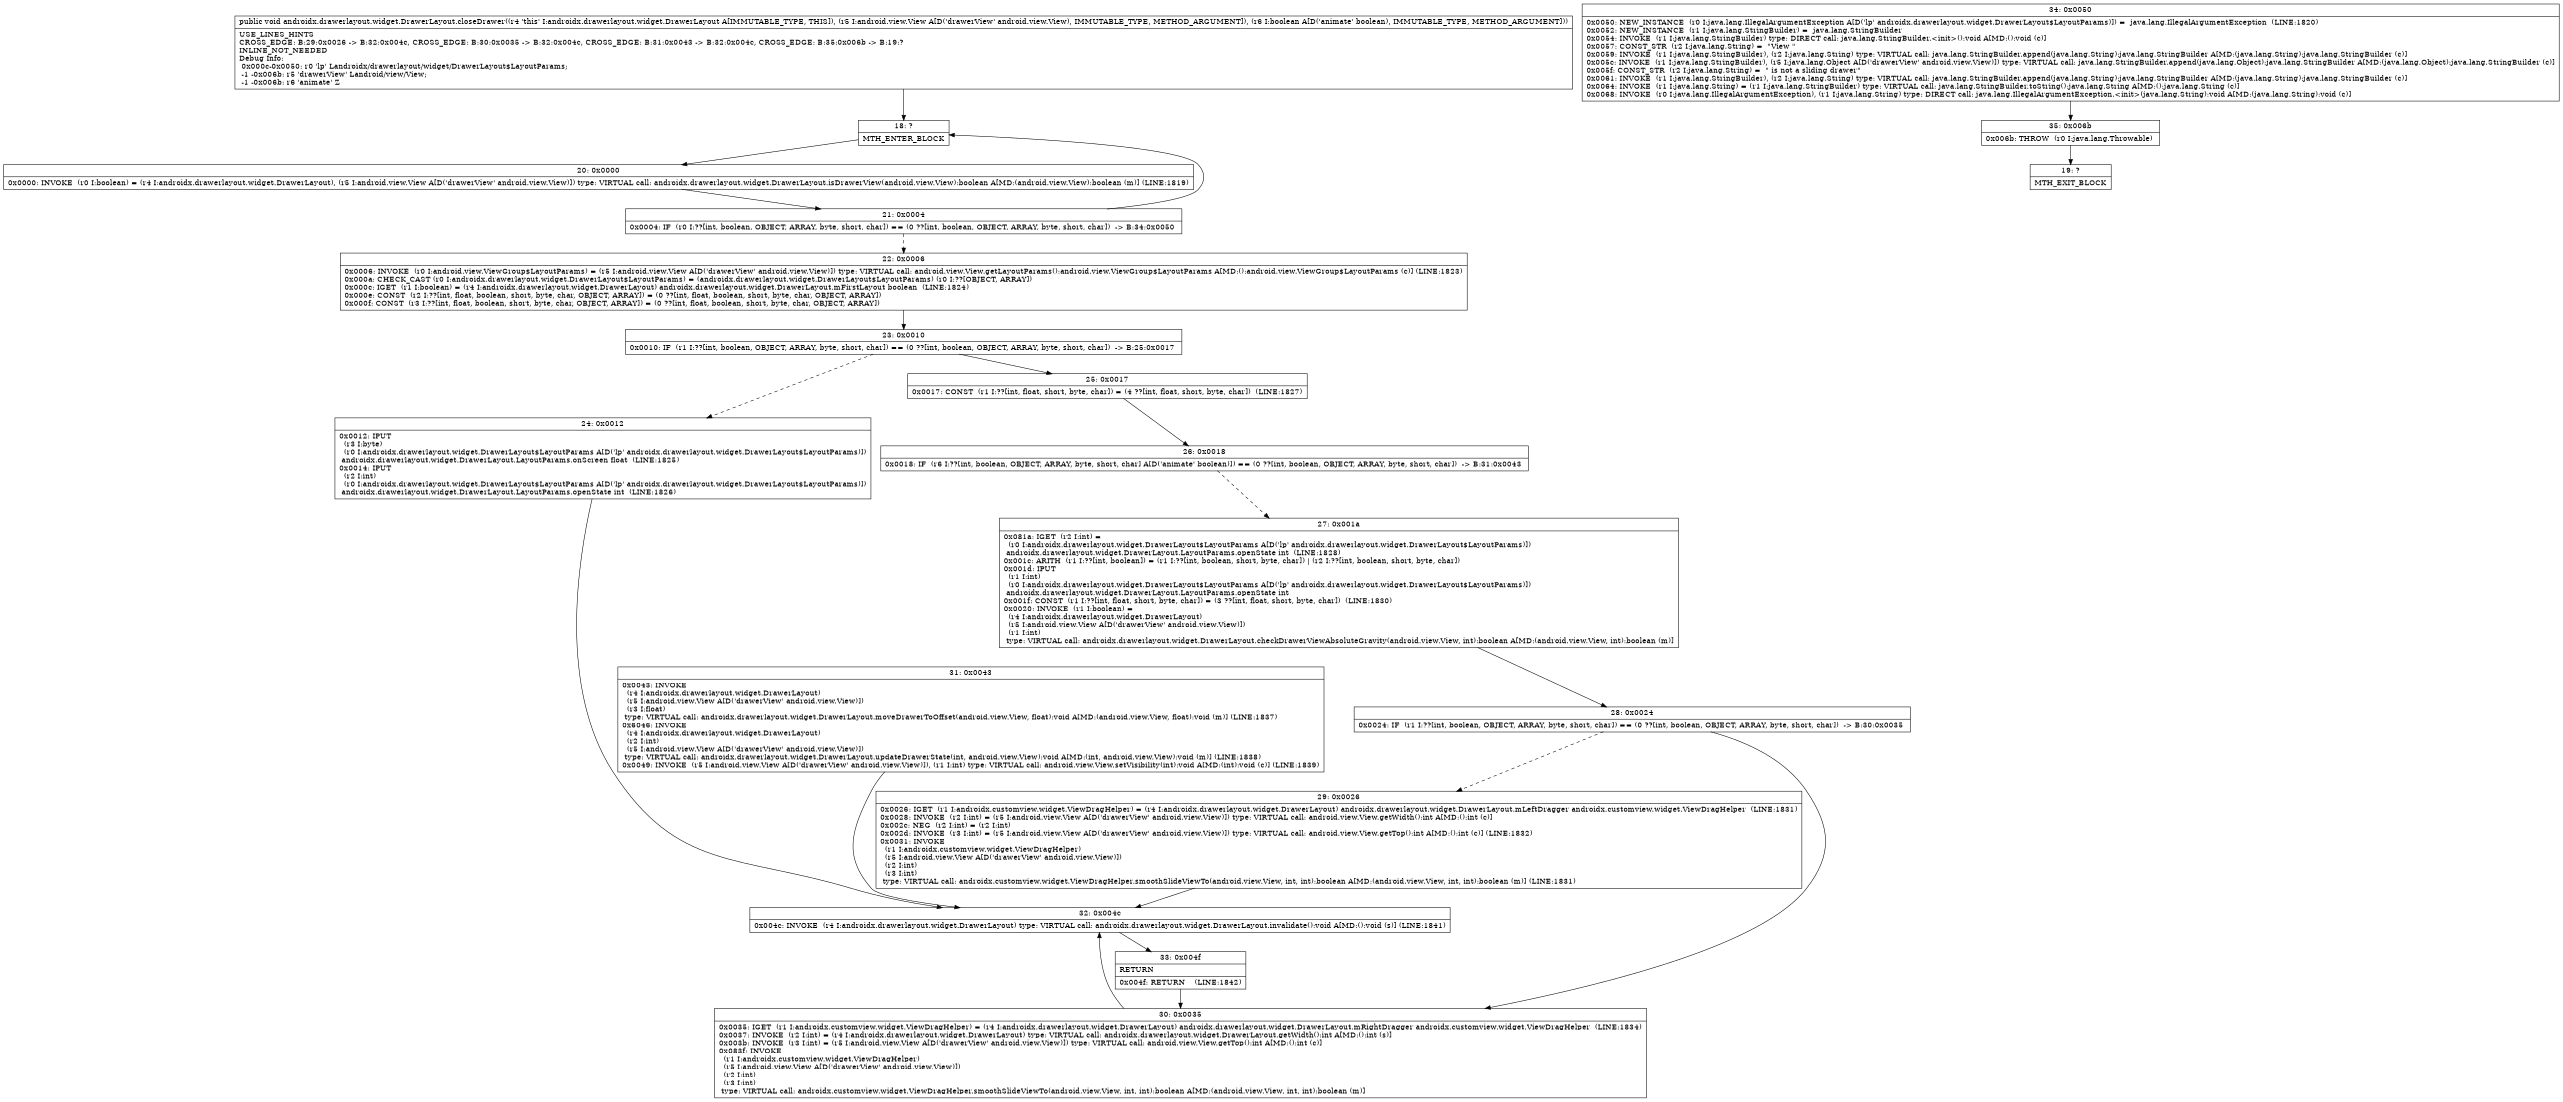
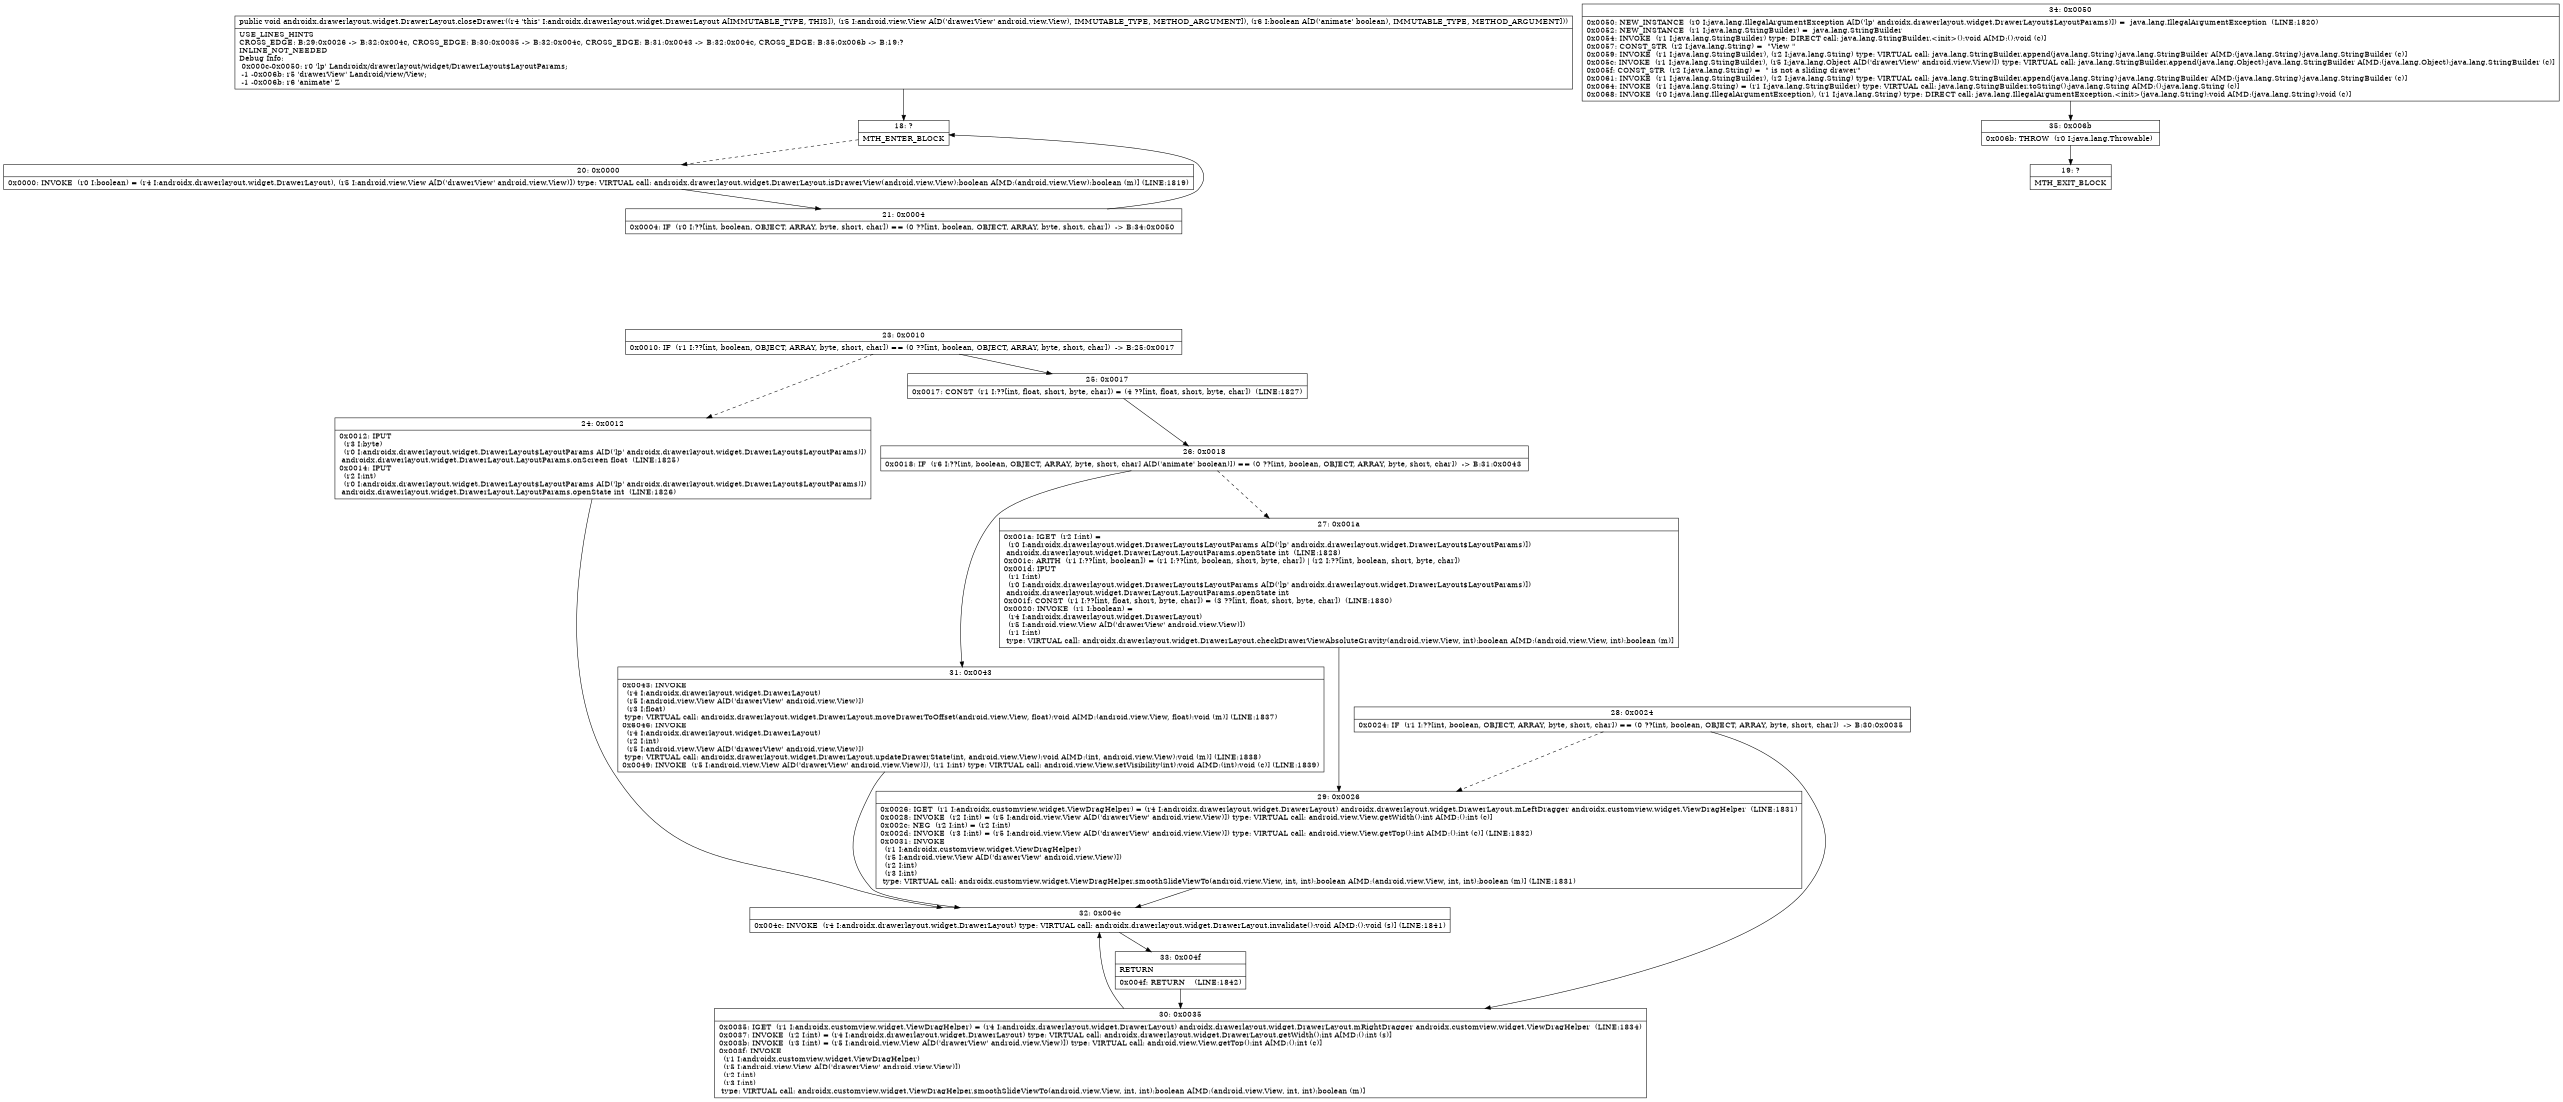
(773, 152) -> (773, 152)
(904, 282) -> none
none -> (993, 520)
(1054, 537) -> (1054, 537)
(1540, 676) -> (1339, 717)
(753, 1051) -> (753, 1051)
